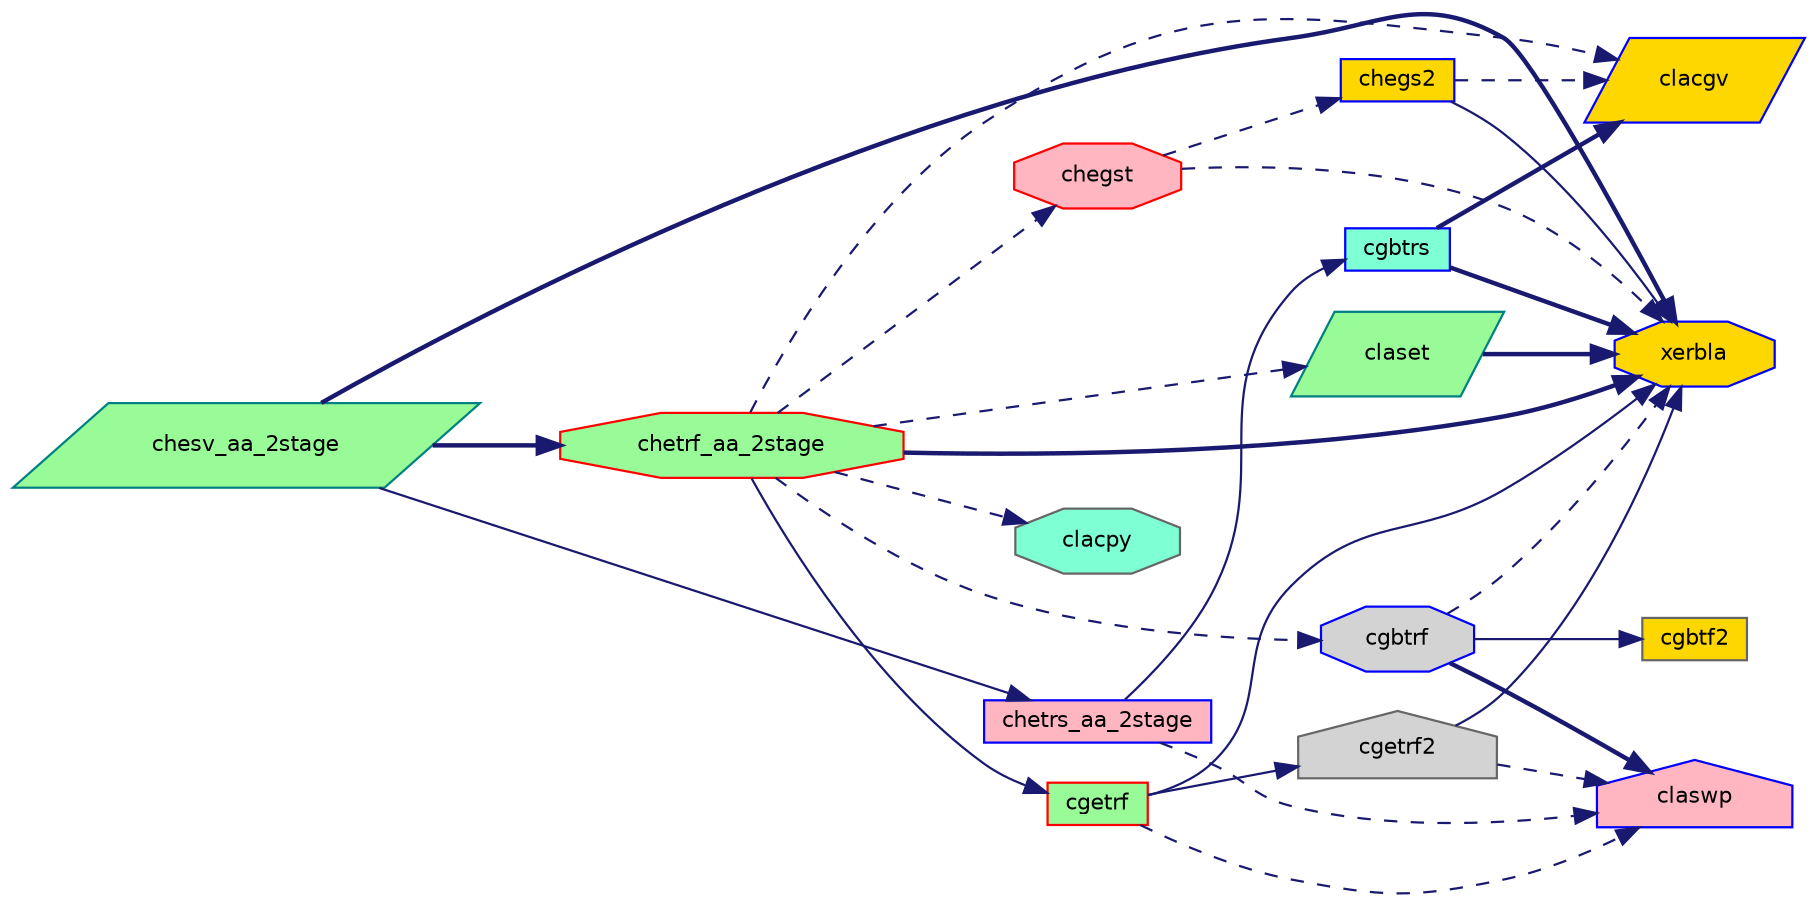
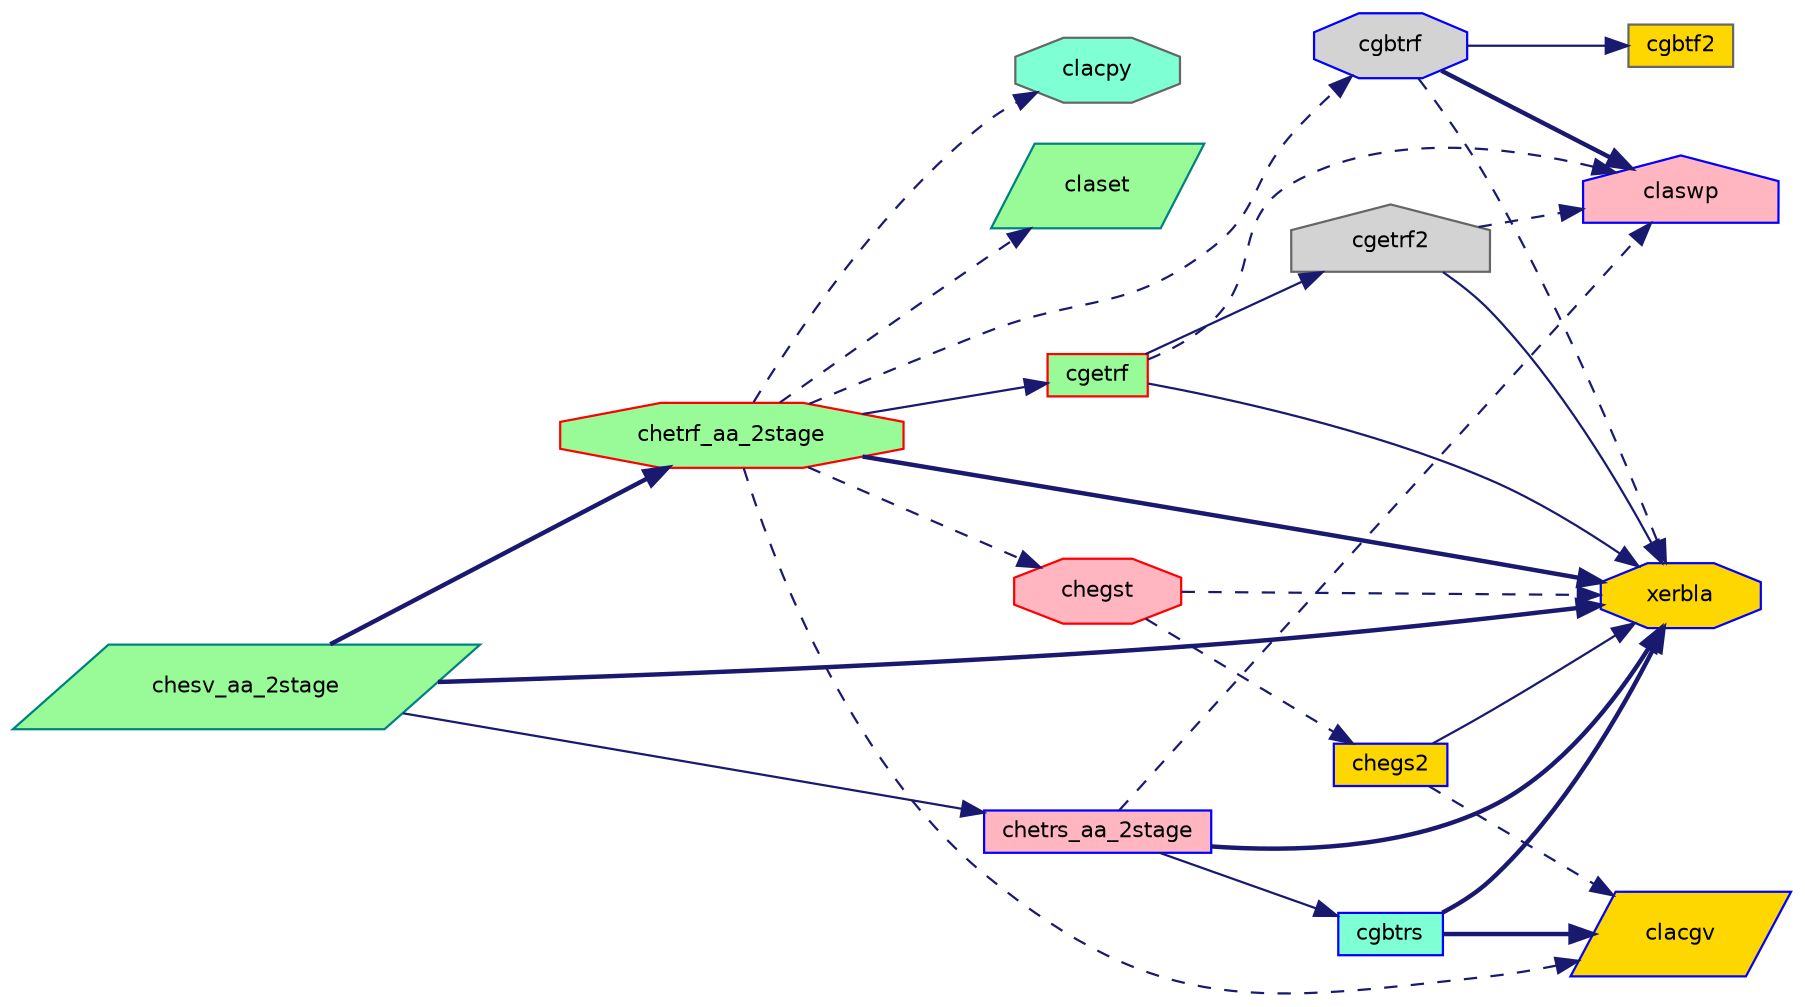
(1537, 354) -> (1452, 823)
